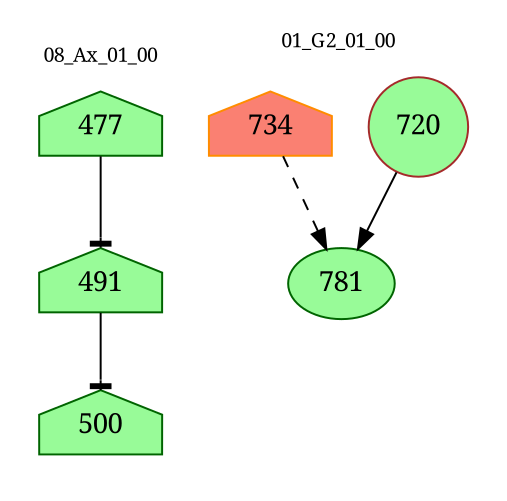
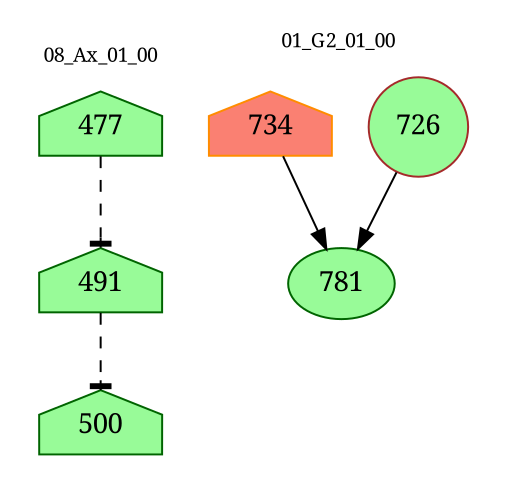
(418, 127) -> (418, 127)
(301, 194) -> (301, 194)
(101, 197) -> (101, 197)
(101, 346) -> (101, 346)
